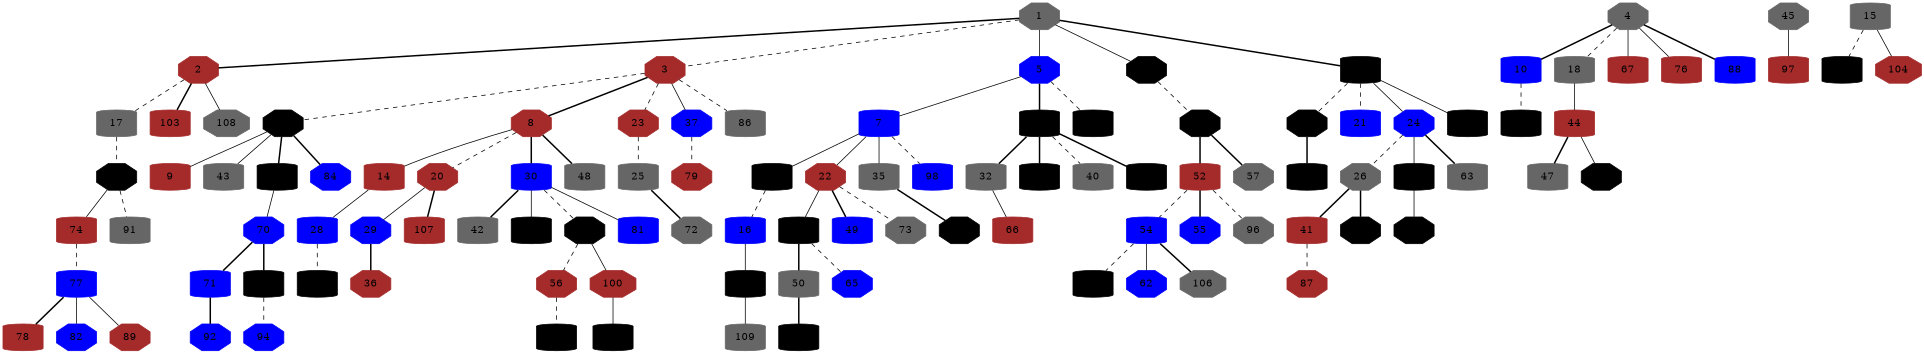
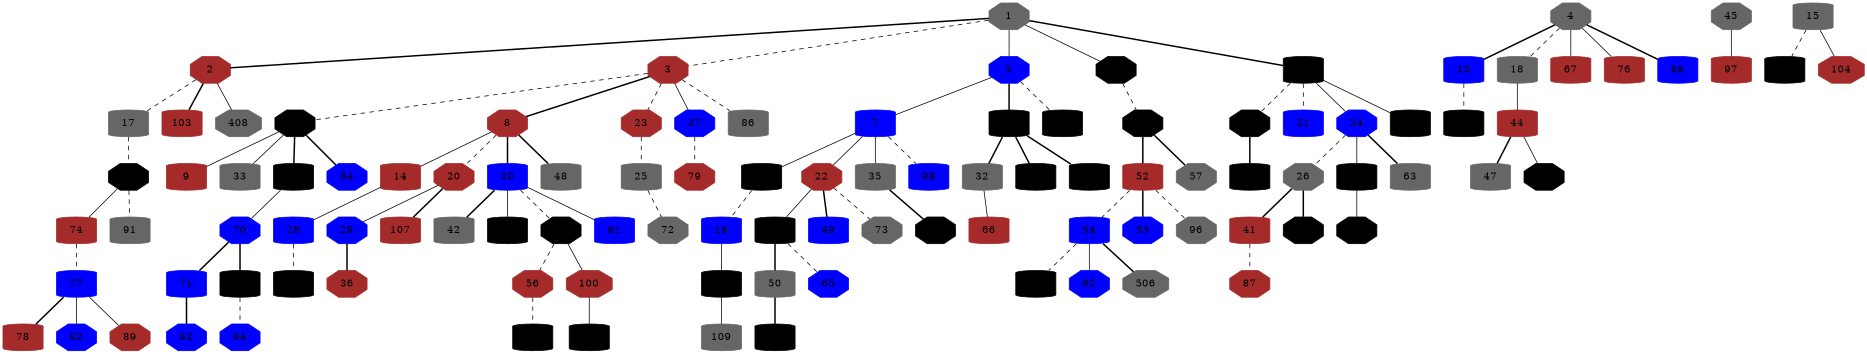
(227, 123) -> (239, 123)
(224, 177) -> (240, 177)
(1093, 177) -> none
(666, 204) -> (655, 204)
(1203, 284) -> (1146, 284)
